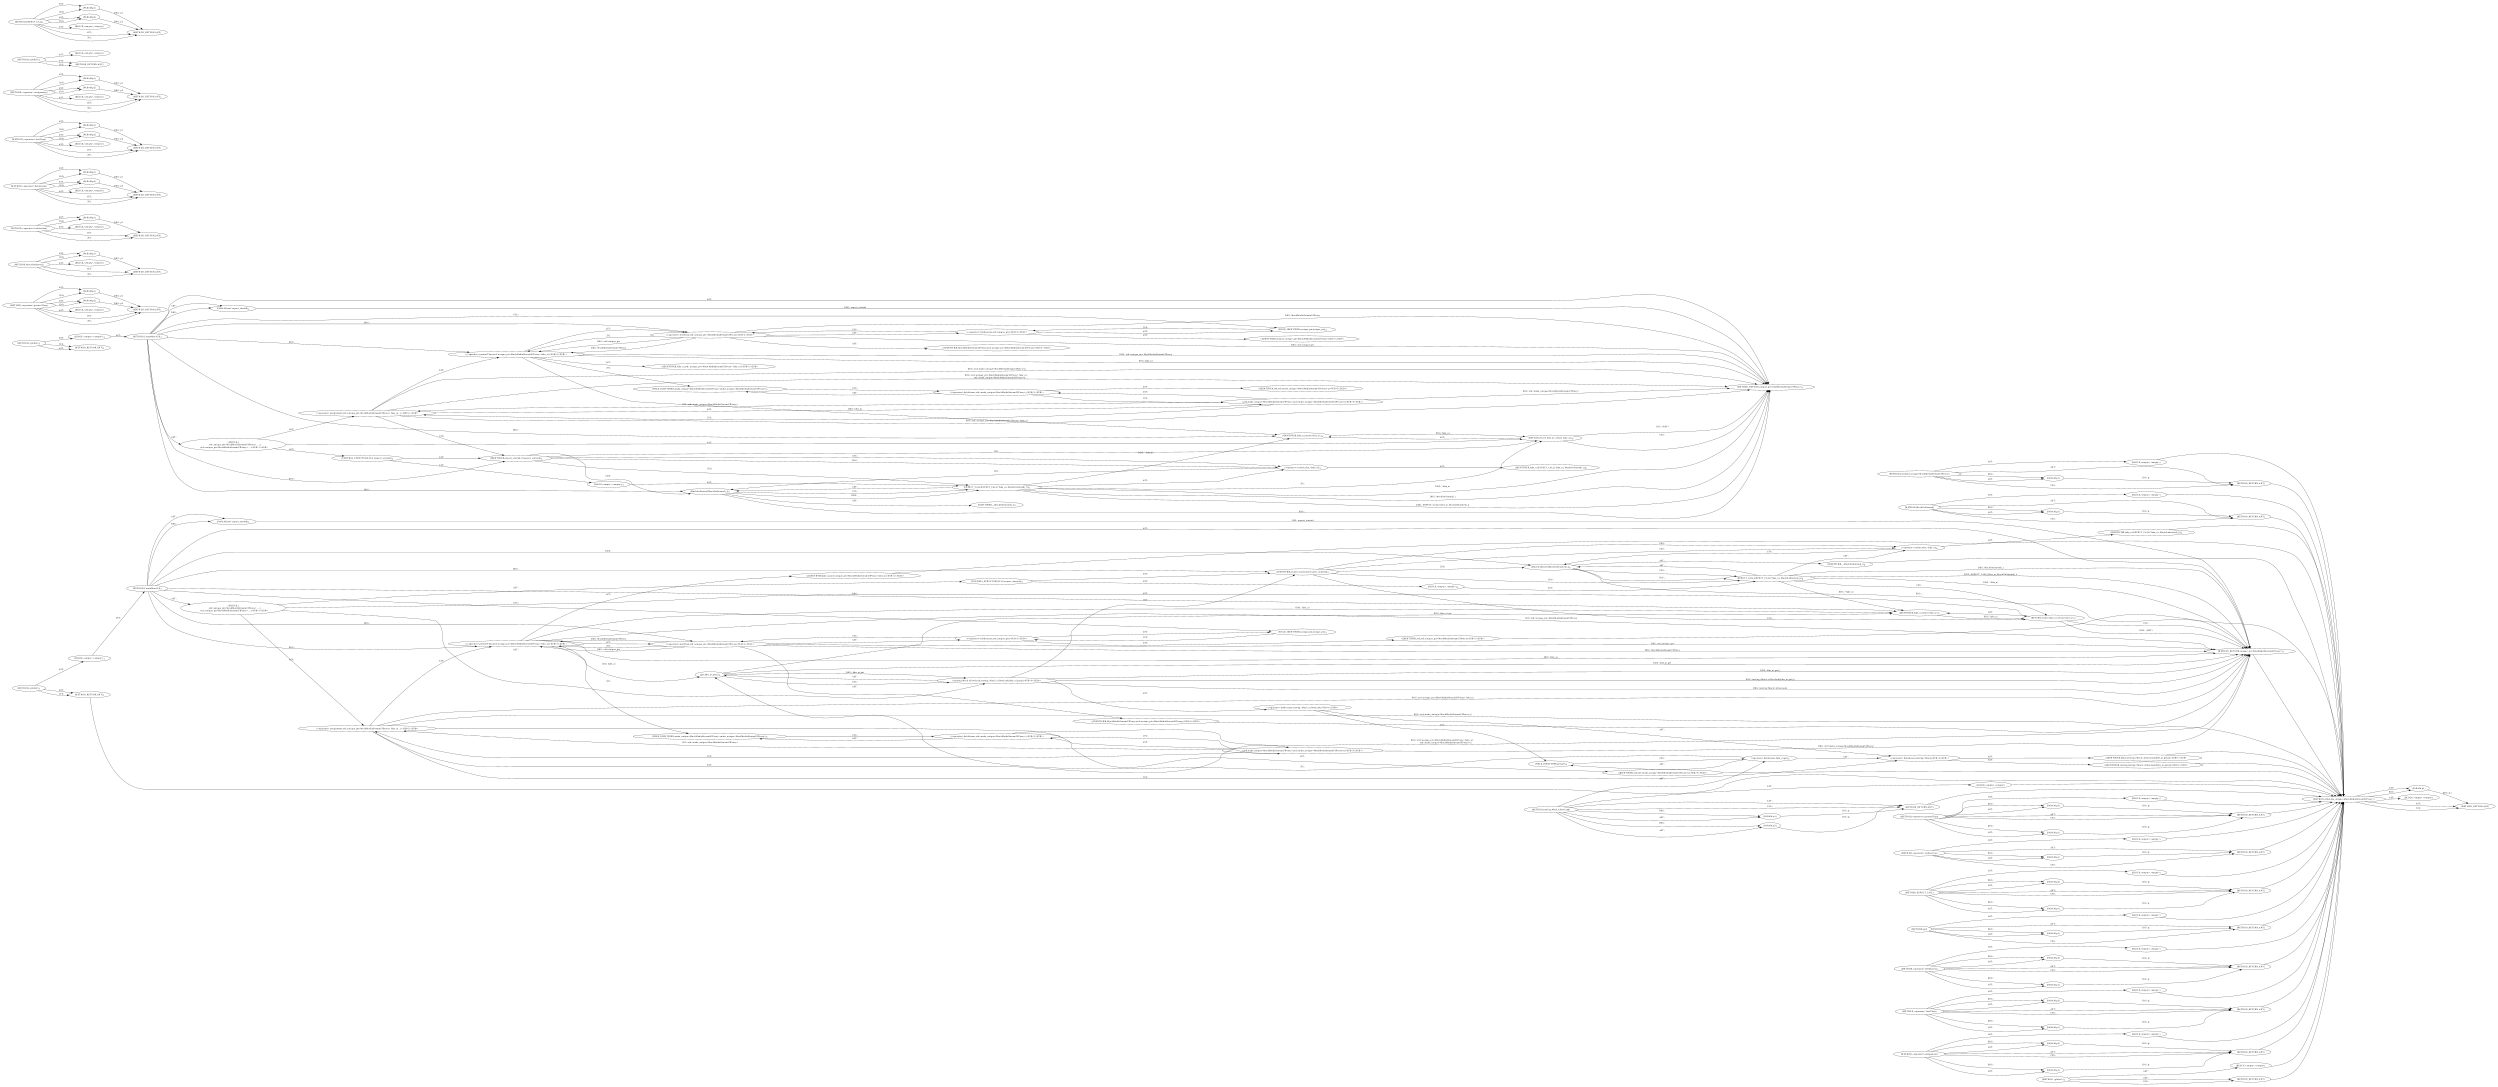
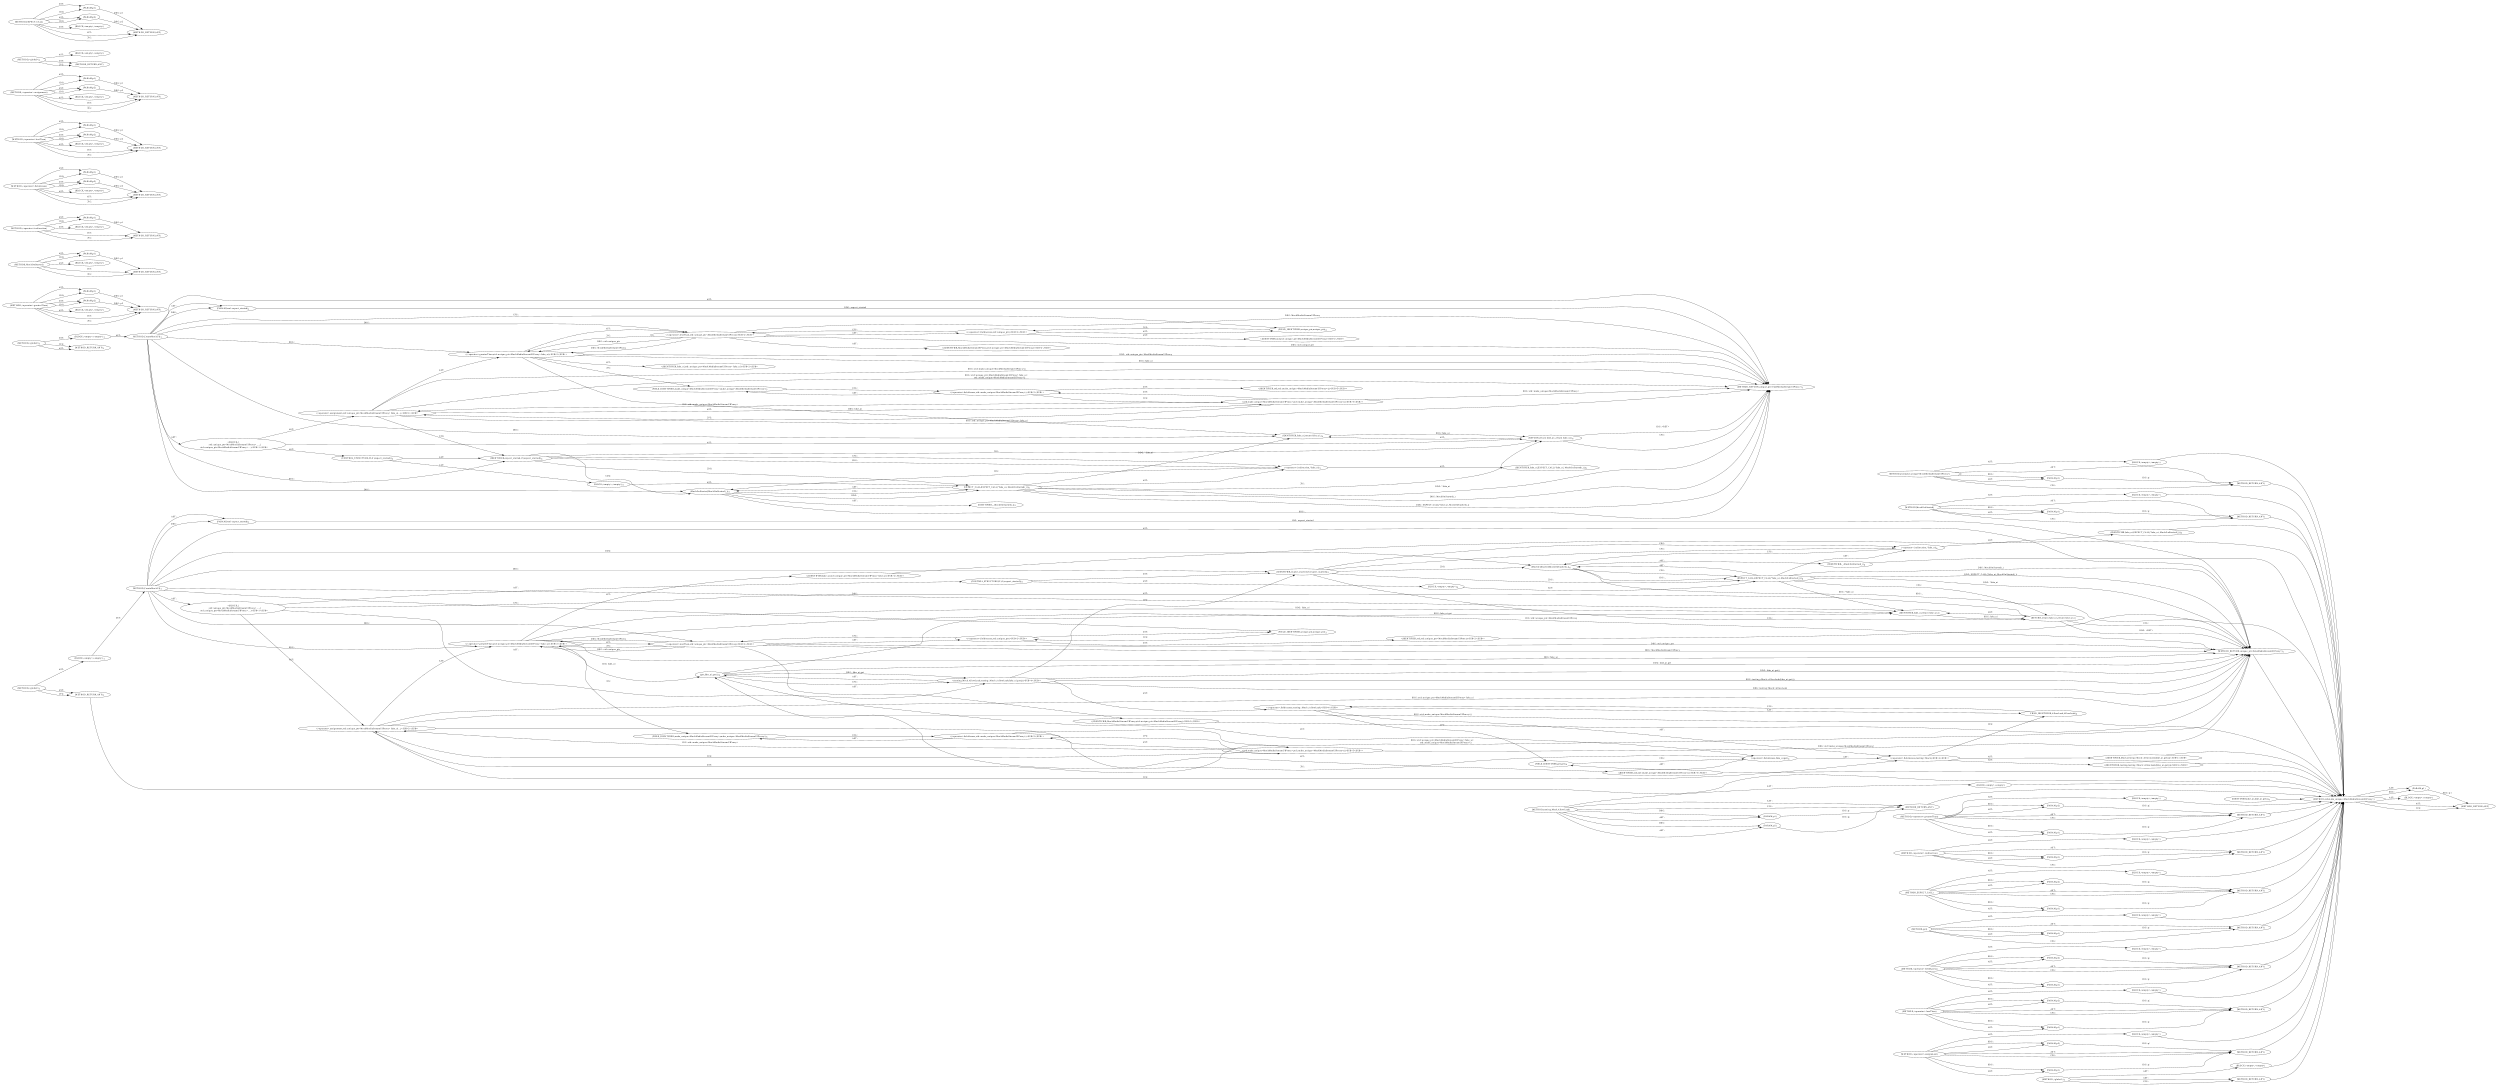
none -> (2053, 714)
(1661, 786) -> (1234, 732)
none -> (2251, 799)
